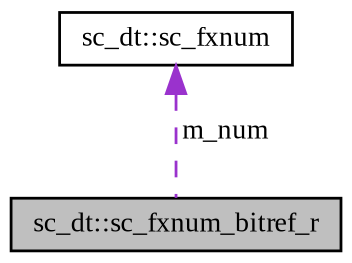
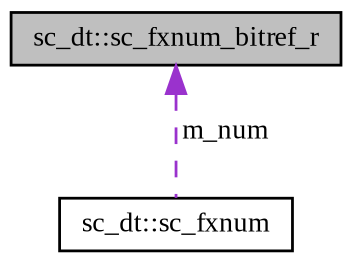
(176, 146) -> (176, 146)
